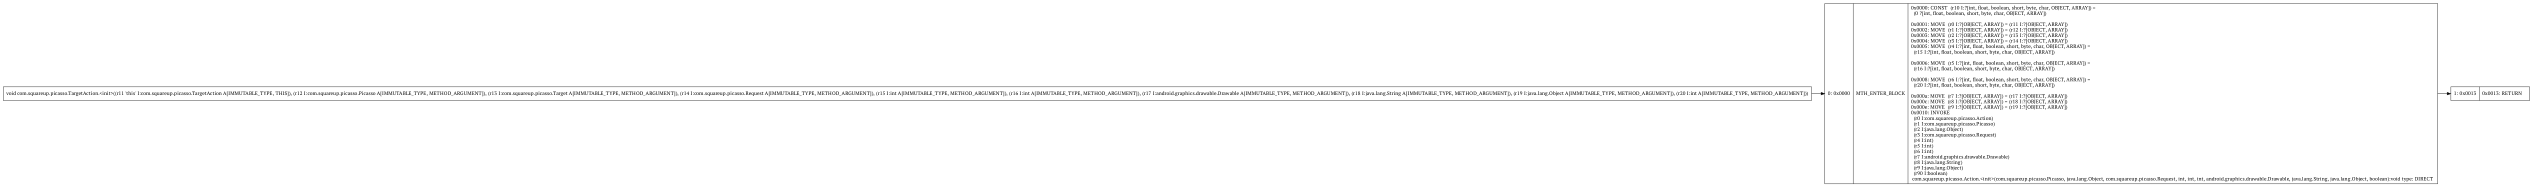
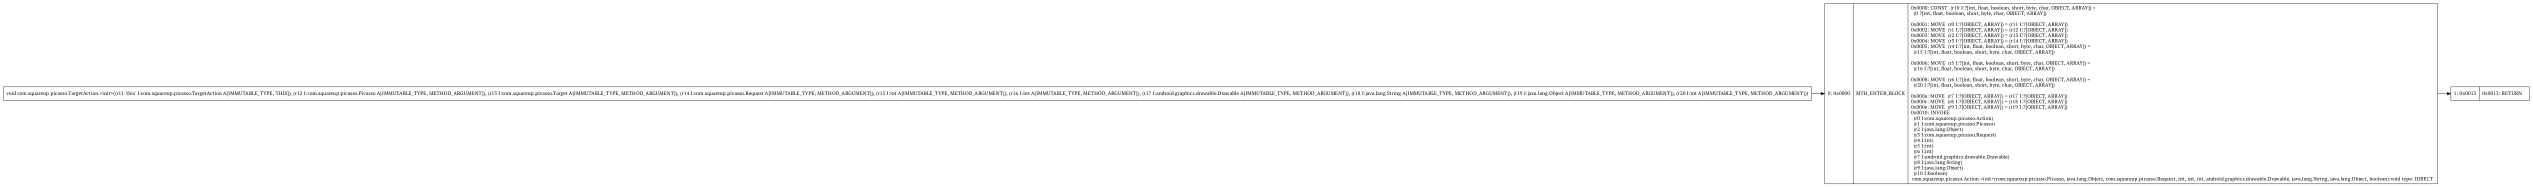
(1929, 174) -> (1929, 174)
